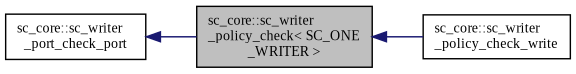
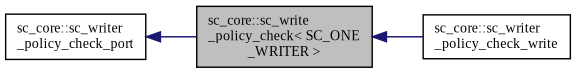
(76, 37) -> (76, 37)
(284, 37) -> (284, 37)
